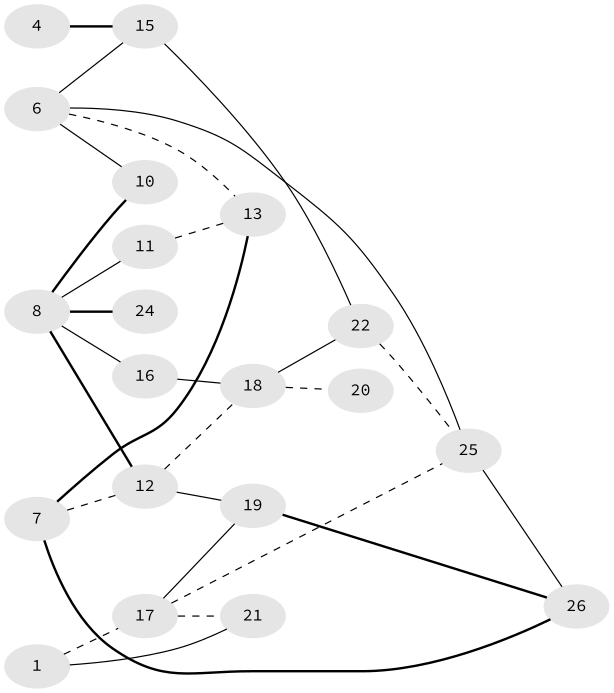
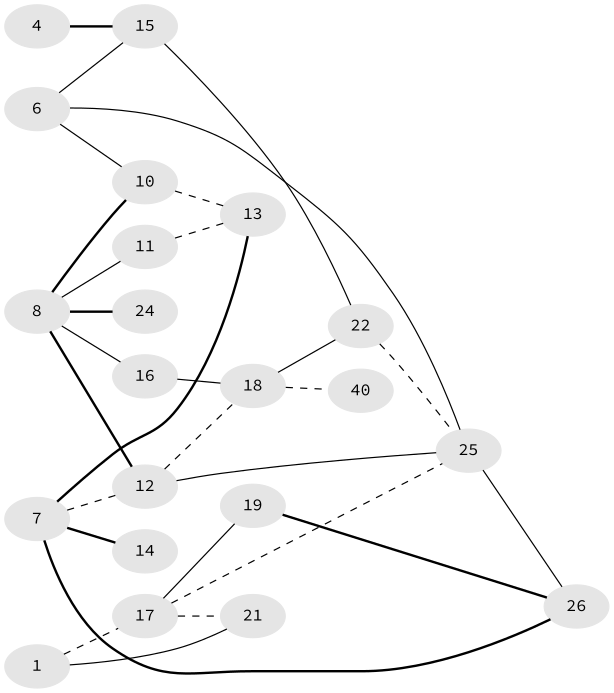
(159, 141) -> (199, 198)
(361, 391) -> (361, 391)
(199, 496) -> (306, 464)
none -> (145, 551)
